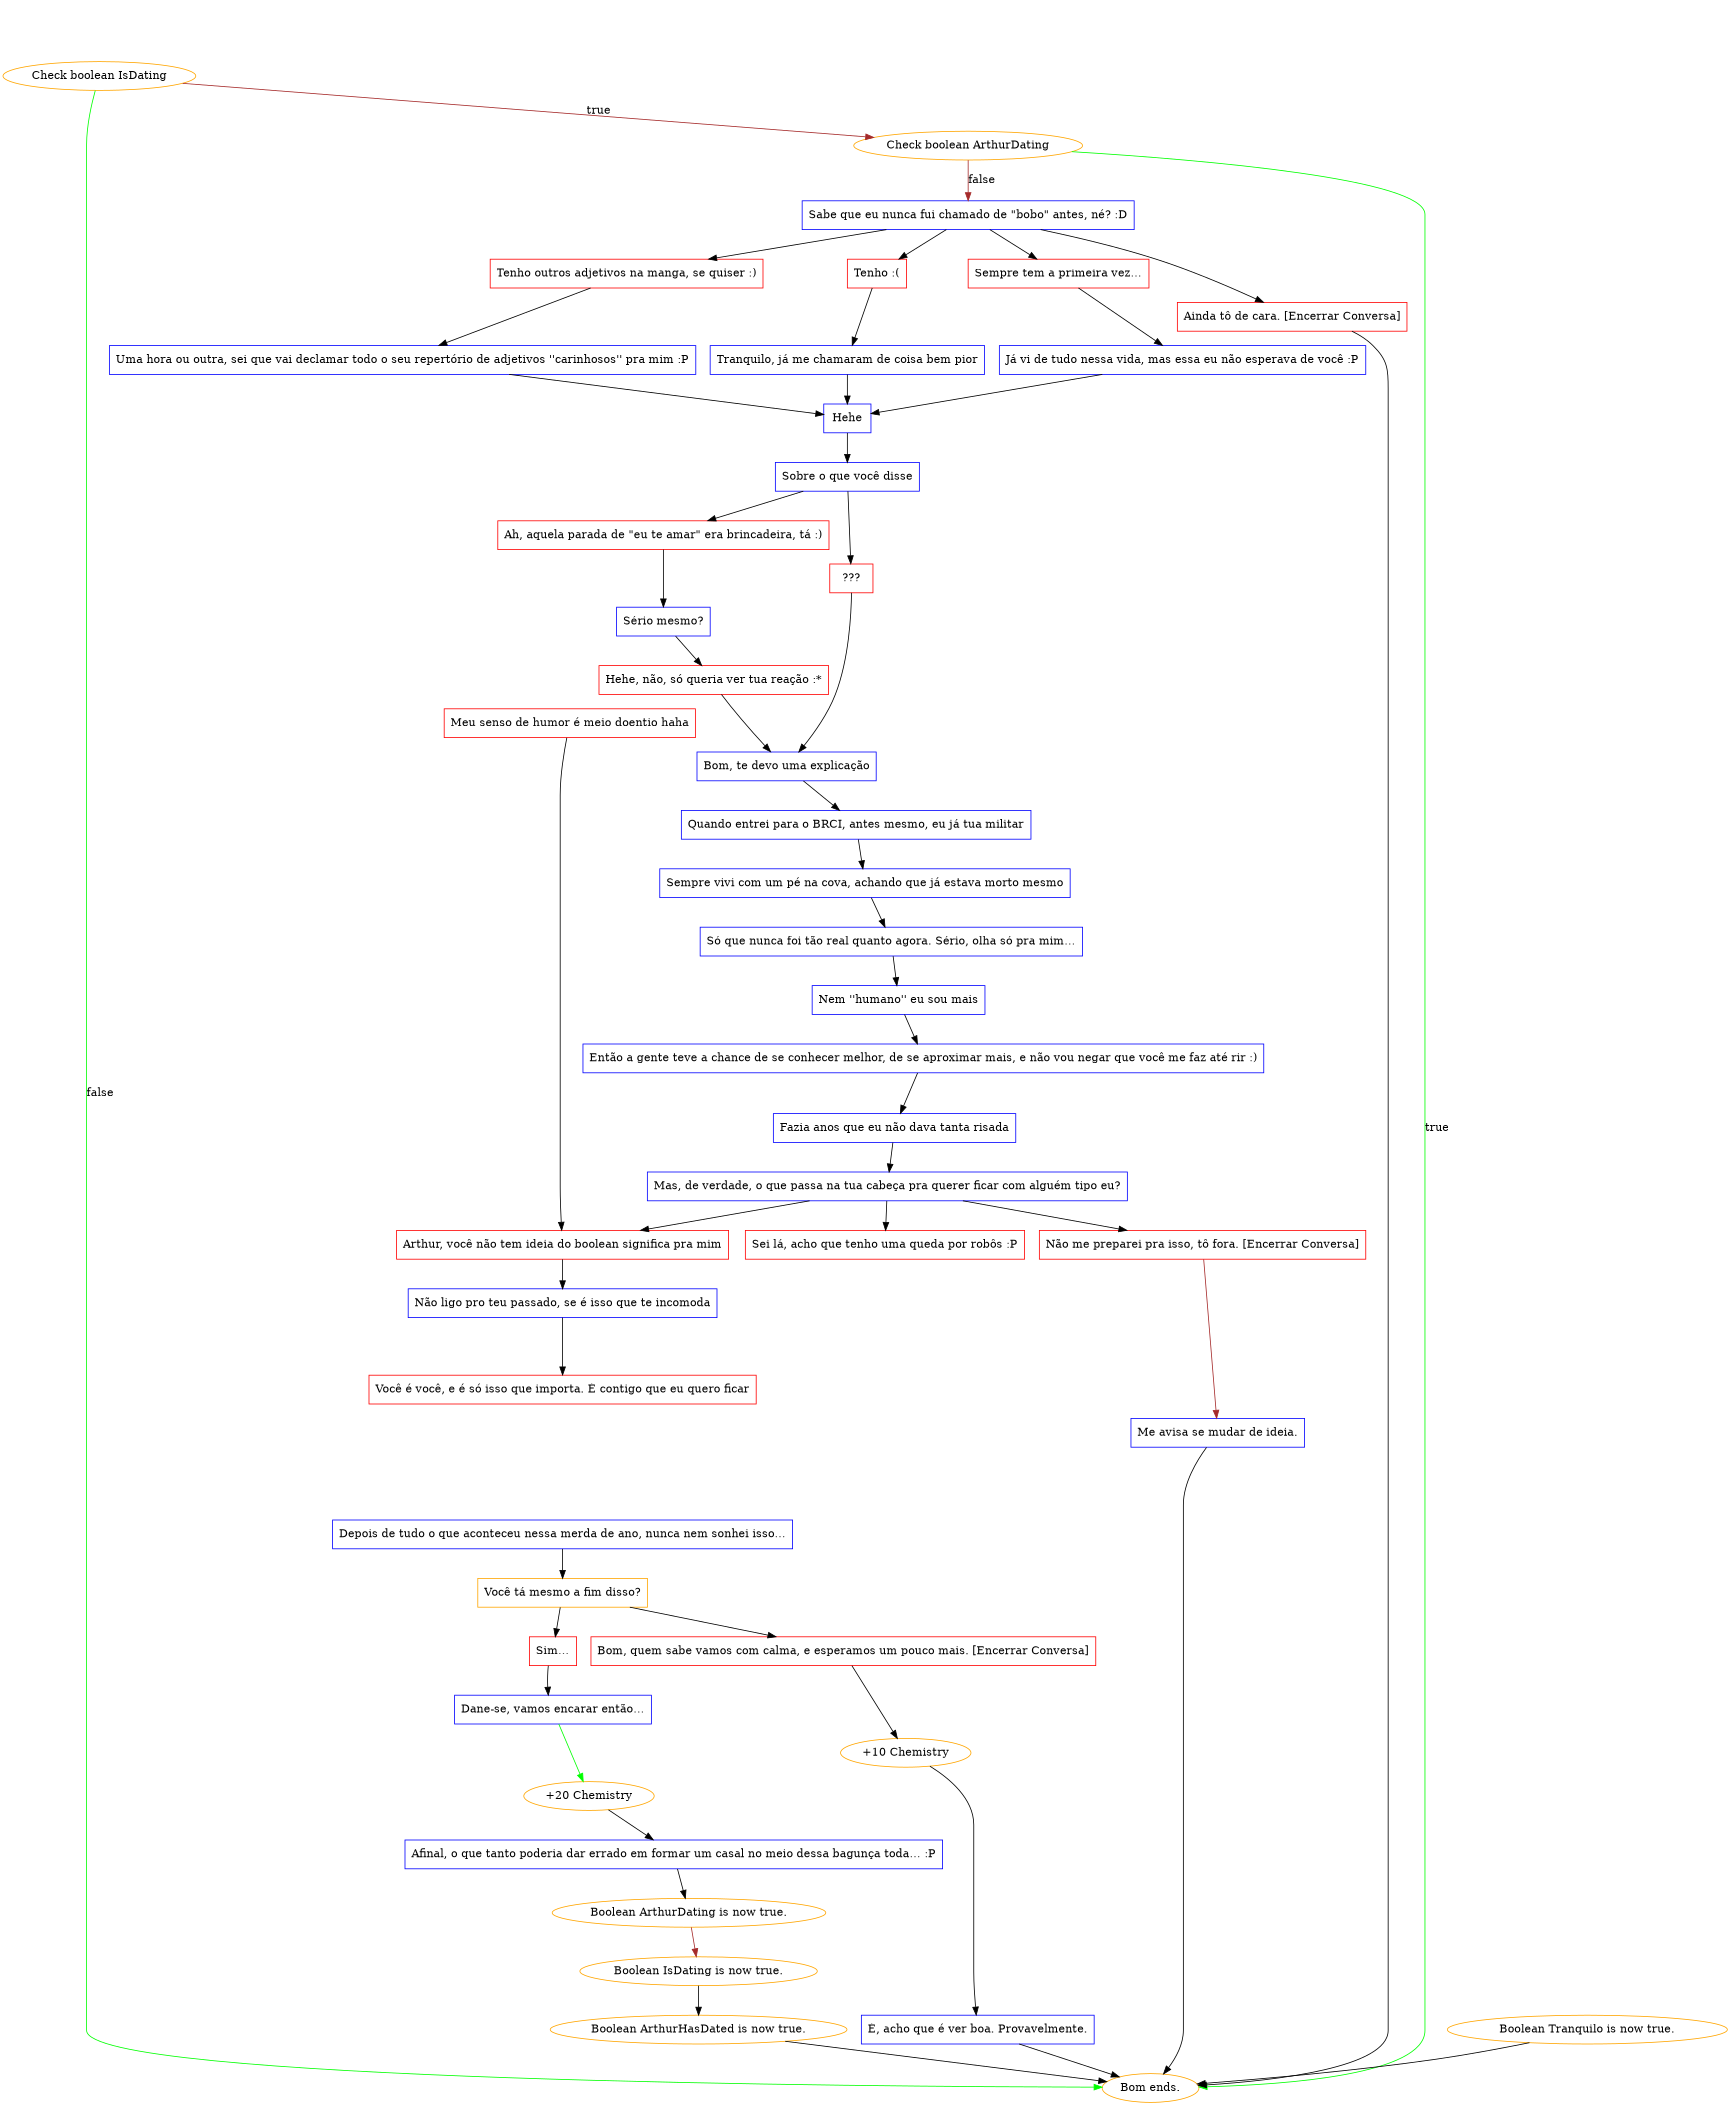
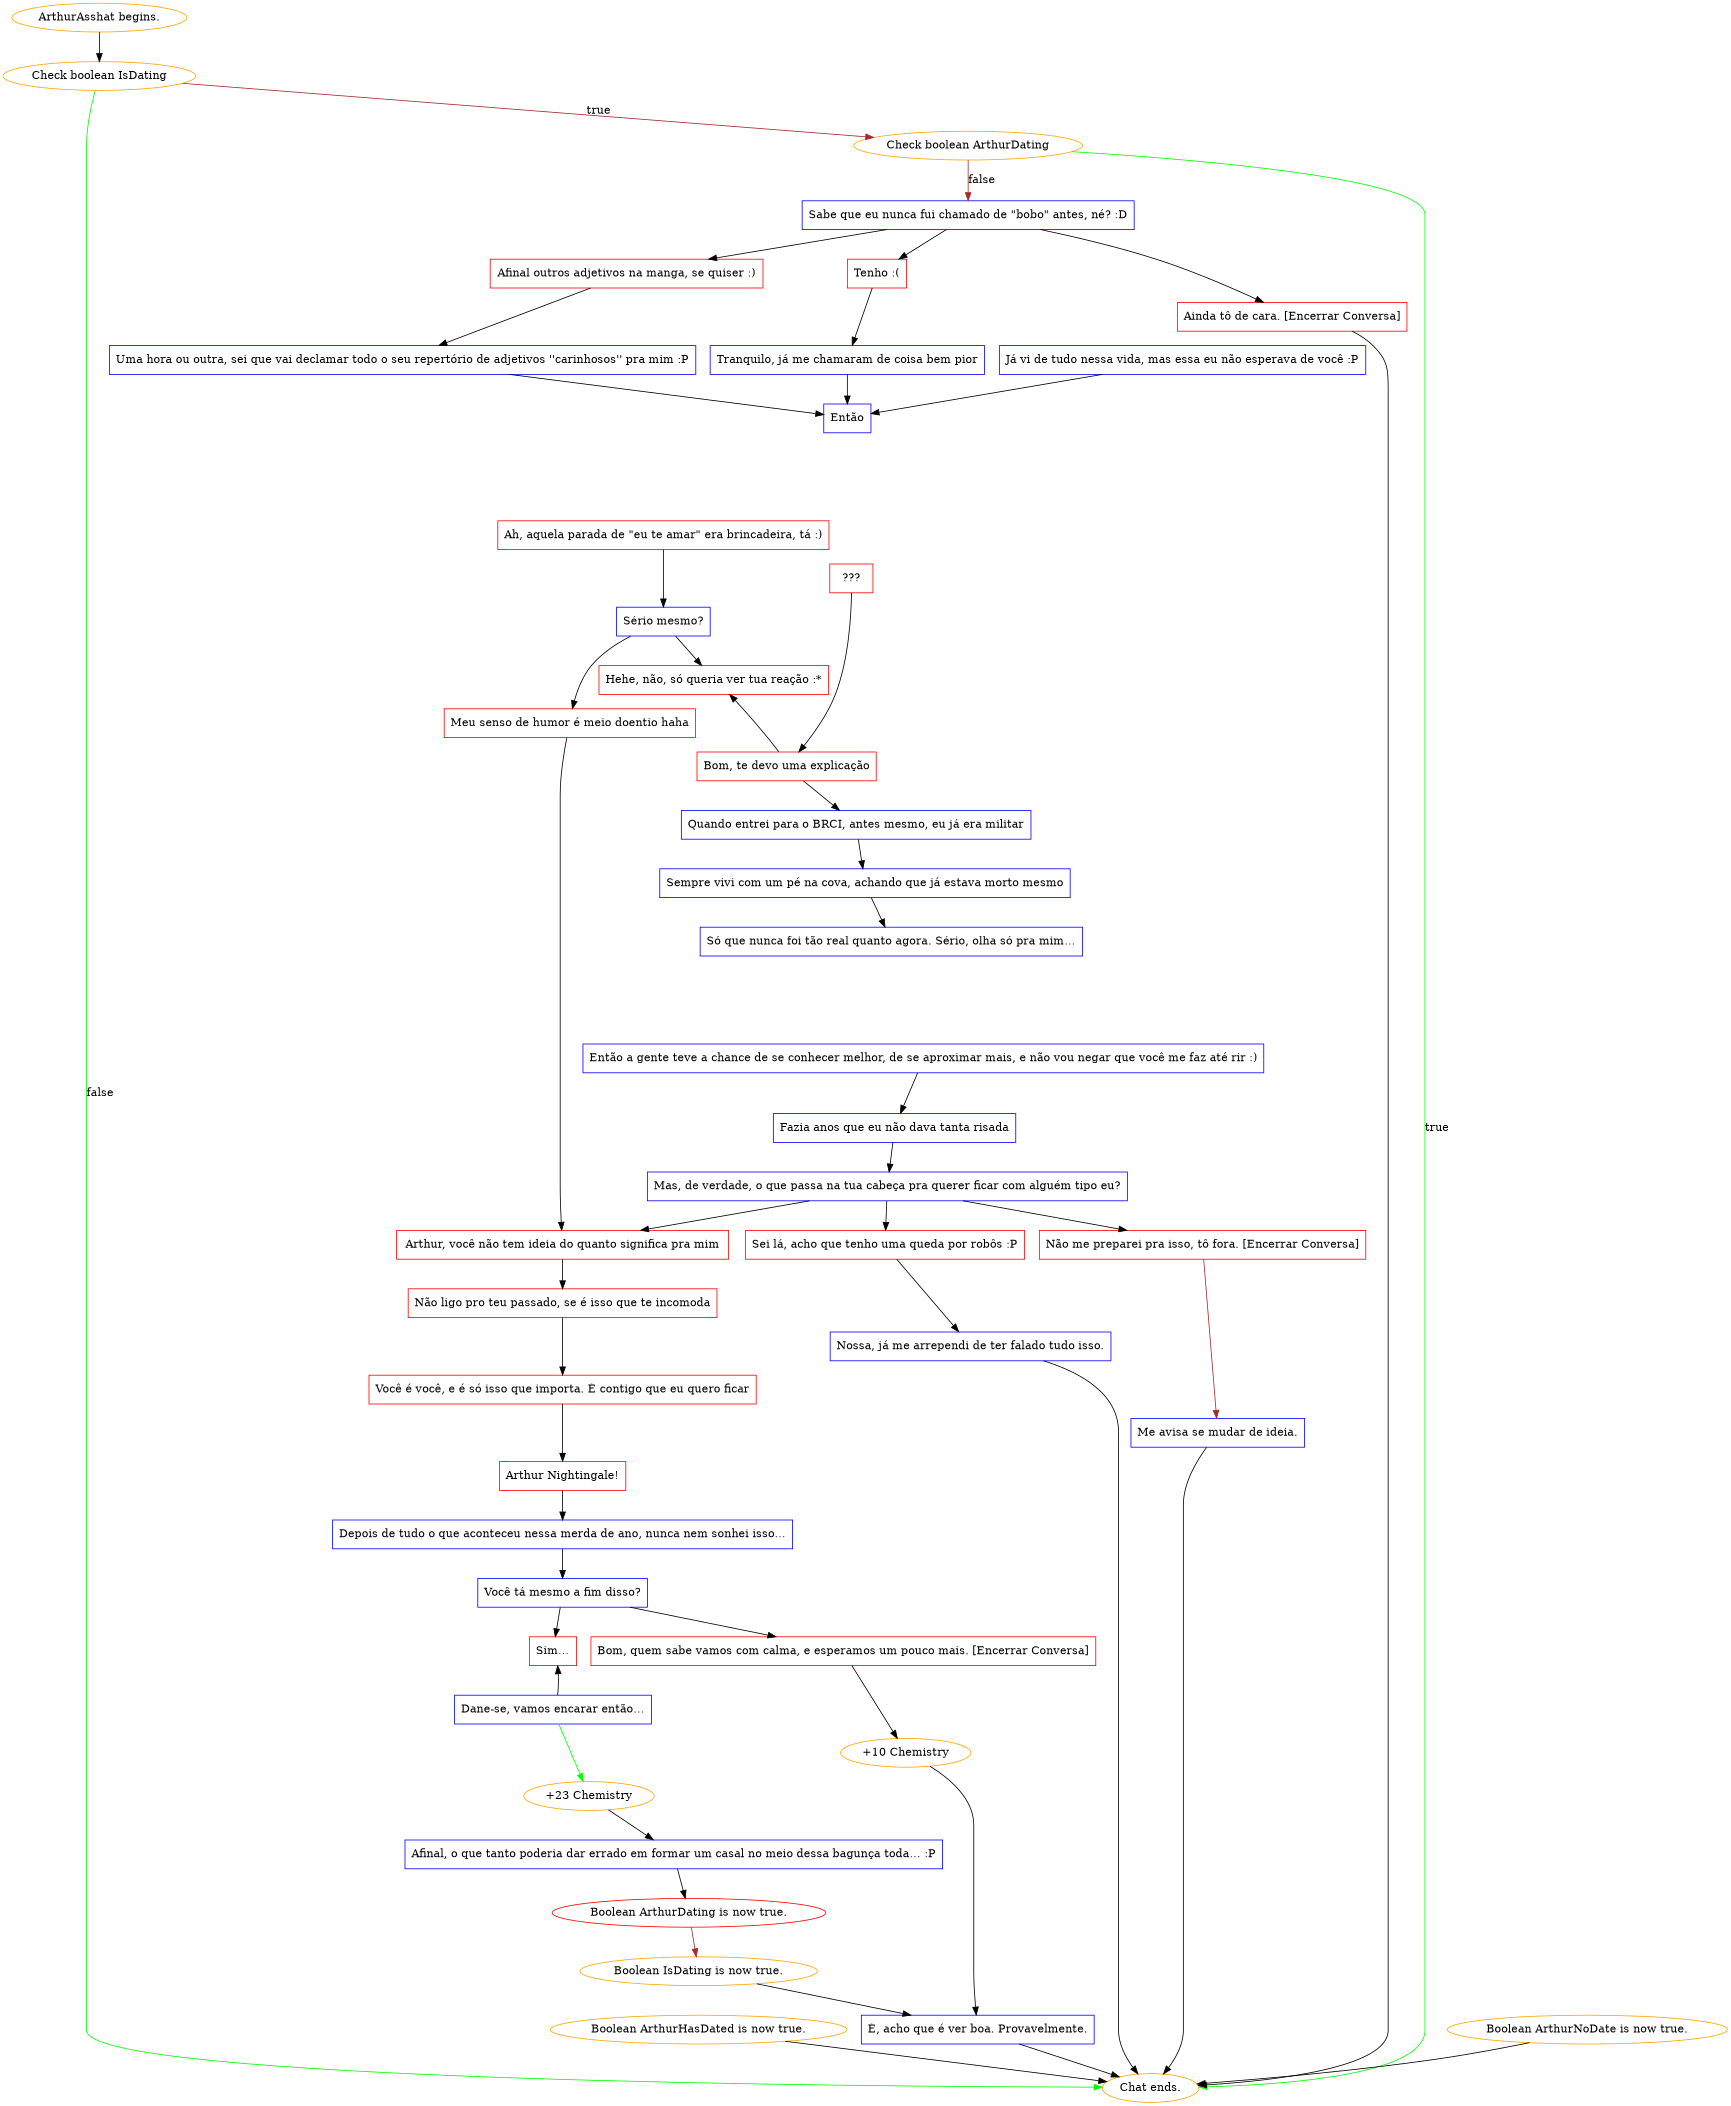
none -> (99, 18)
(627, 274) -> (627, 274)
(1059, 274) -> none
(847, 418) -> (847, 418)
(847, 477) -> none
none -> (595, 662)
(743, 721) -> (758, 726)
(787, 766) -> (787, 766)
(856, 825) -> (856, 825)
(899, 1000) -> none
(563, 1245) -> (563, 1245)
(563, 1303) -> (563, 1303)
none -> (971, 1346)
none -> (563, 1476)
(563, 1593) -> (563, 1593)
(548, 1676) -> (558, 1684)
(589, 1796) -> (589, 1796)
(689, 1913) -> (689, 1913)
(699, 1996) -> (830, 1999)
(1587, 2030) -> (1587, 2030)
(1151, 2088) -> (1151, 2088)
